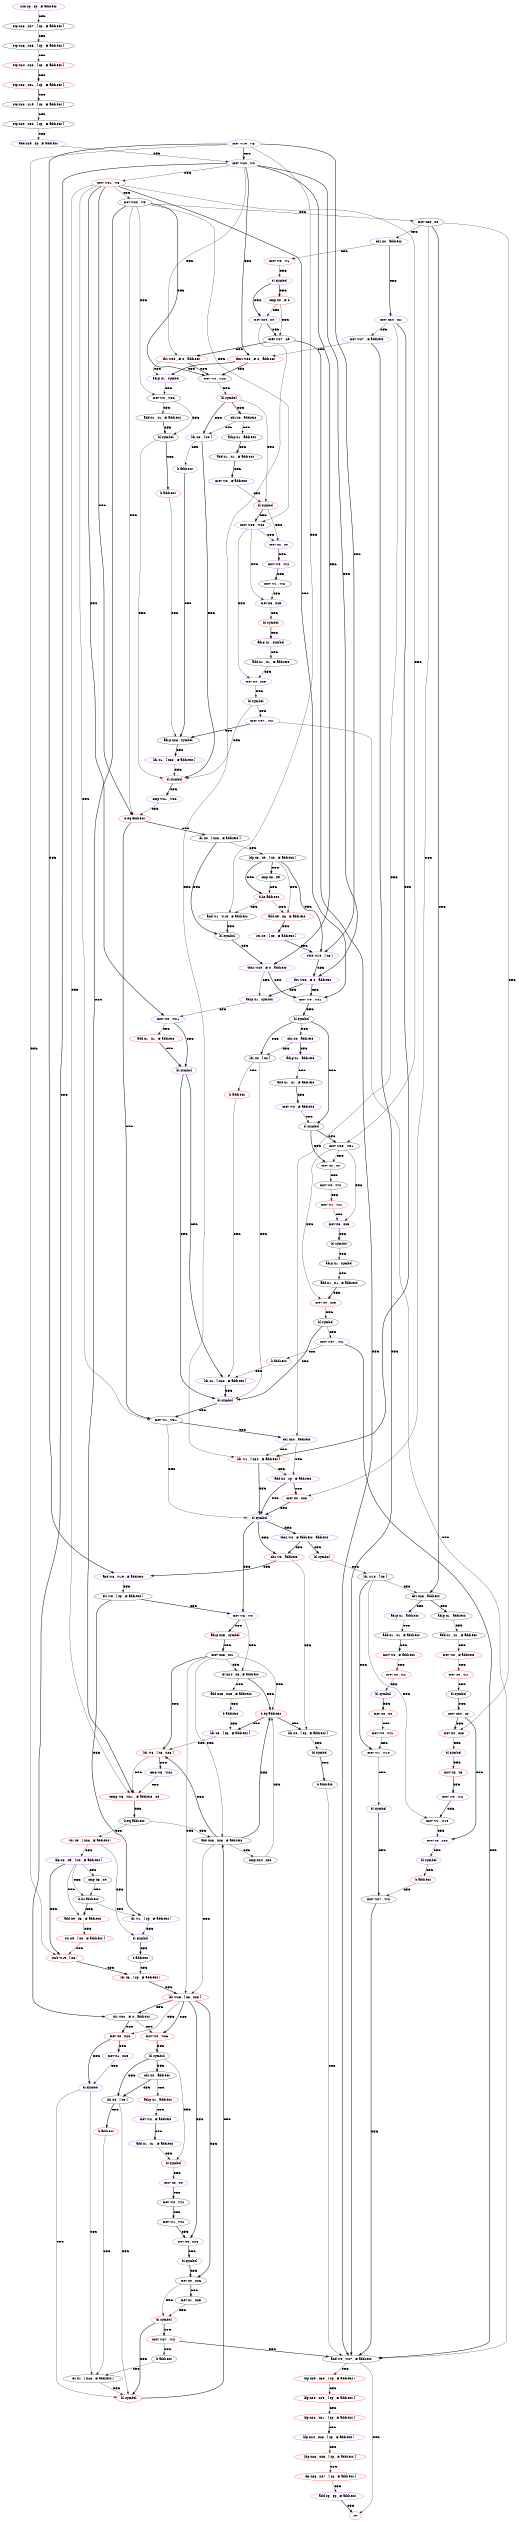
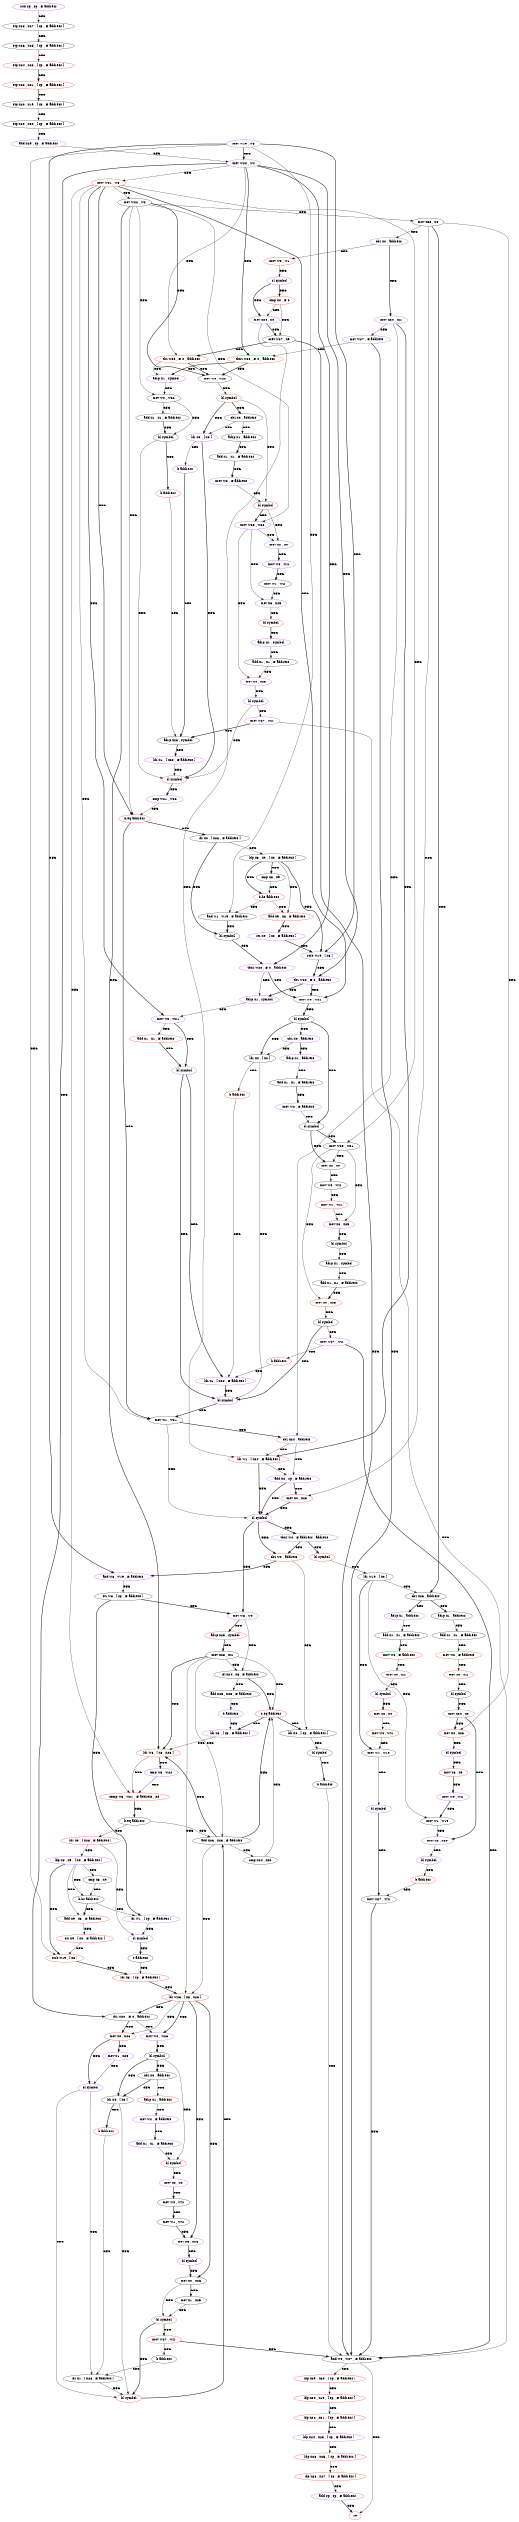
(95, 1000) -> (110, 979)
(157, 2036) -> (157, 2036)
